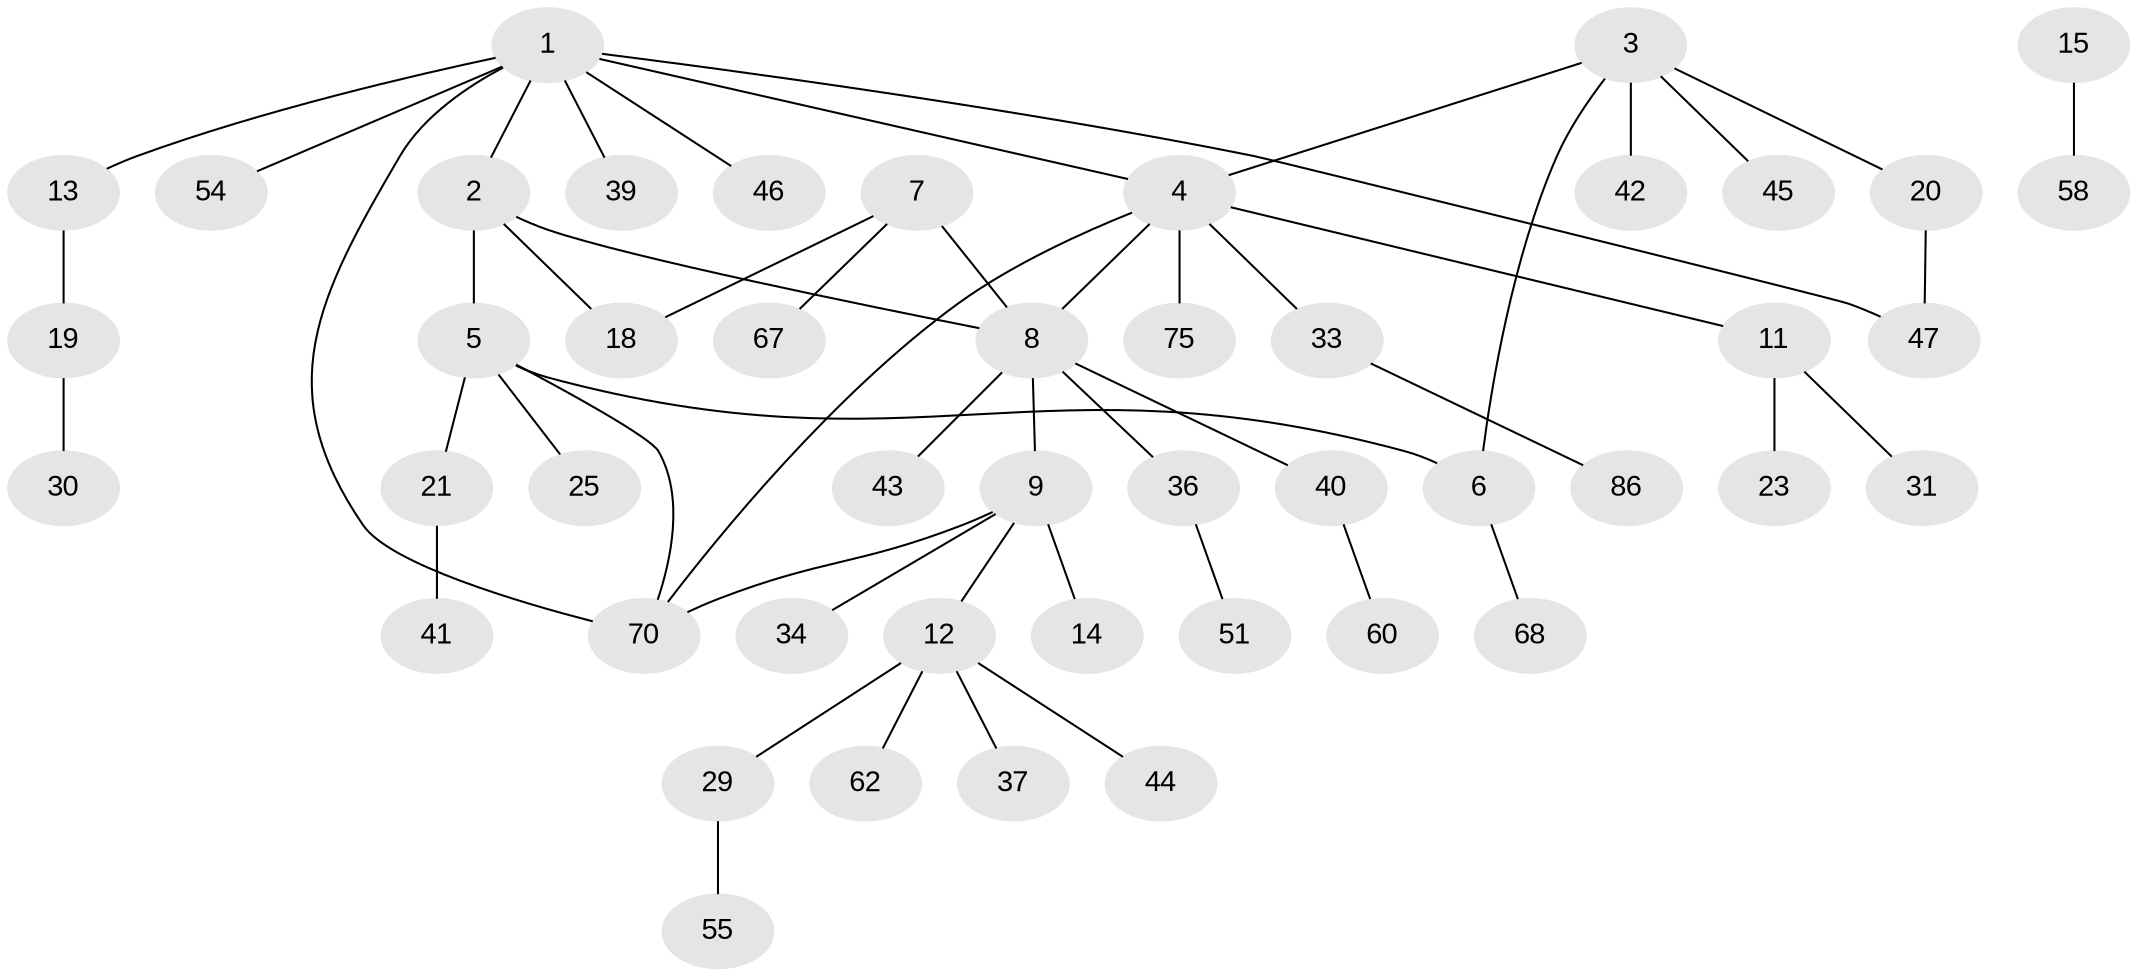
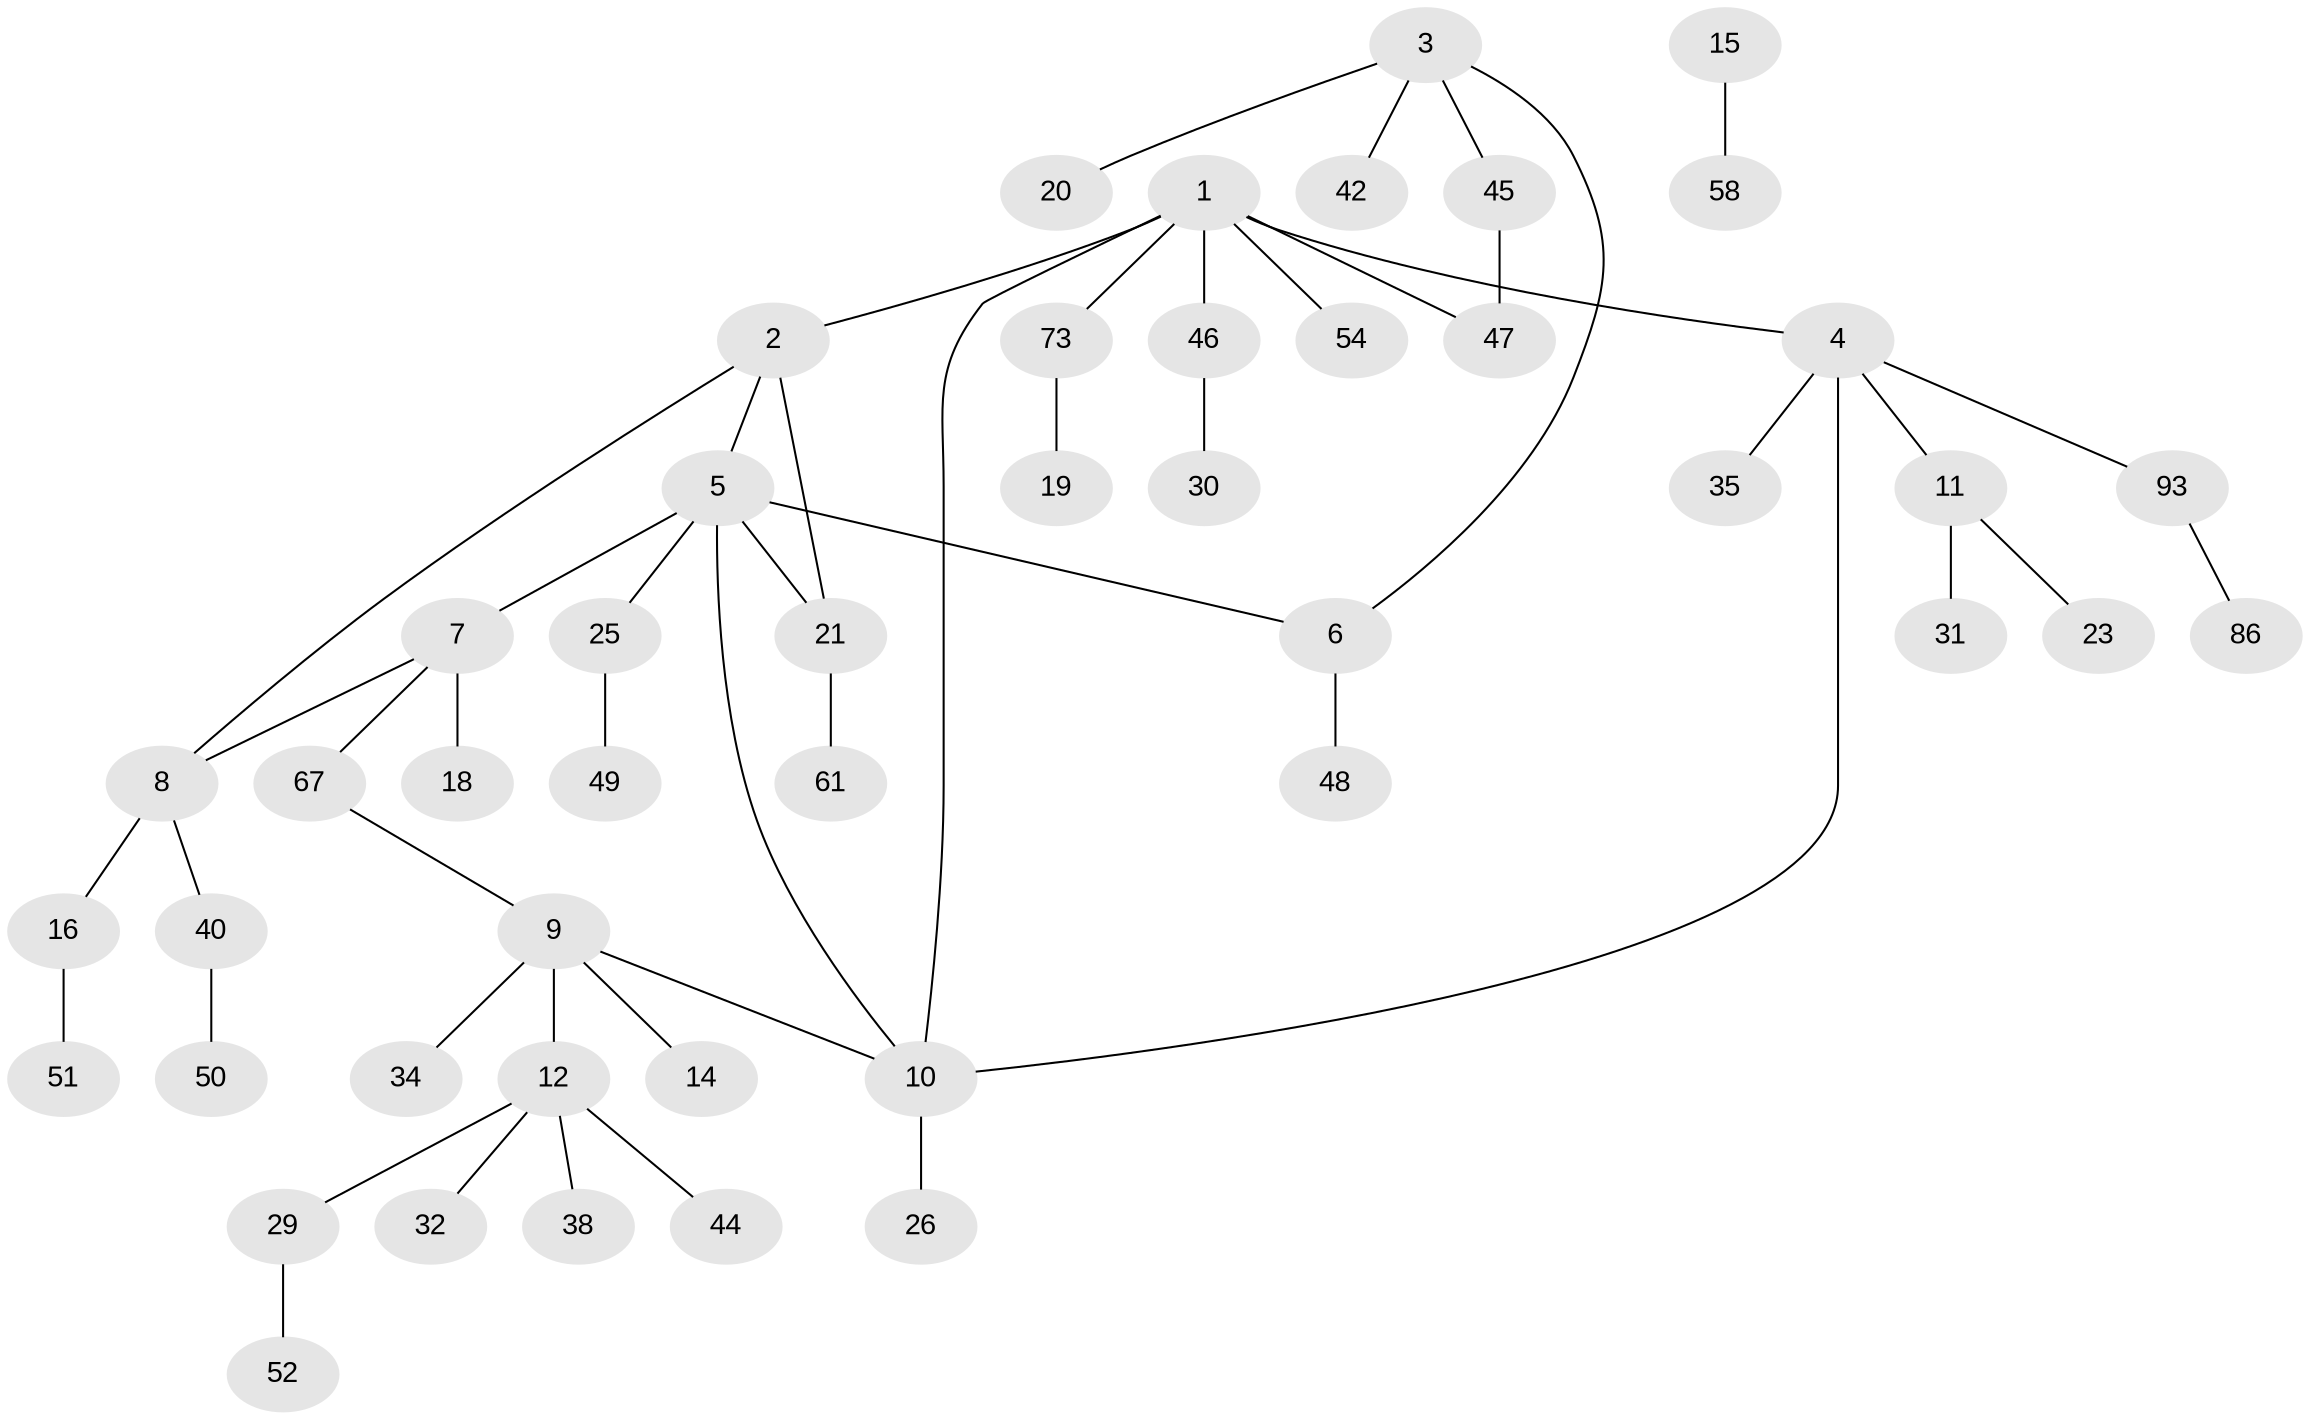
(1405, 119) -> none
(64, 193) -> (1056, 341)
(622, 193) -> none
(547, 266) -> (802, 488)
(1106, 266) -> none
(1925, 267) -> (1500, 267)
(1180, 341) -> (1725, 488)
(1327, 341) -> (2172, 488)
(64, 415) -> (1204, 415)
(1034, 426) -> (432, 857)
(888, 488) -> none
(1184, 488) -> (64, 931)
none -> (588, 562)
(437, 636) -> (831, 784)
(644, 636) -> (921, 1079)
(1383, 636) -> (211, 1079)
(1530, 636) -> (1335, 784)
none -> (605, 784)
(866, 784) -> (431, 1227)
(1013, 784) -> (578, 1227)
(718, 931) -> (283, 1374)
none -> (921, 1227)
